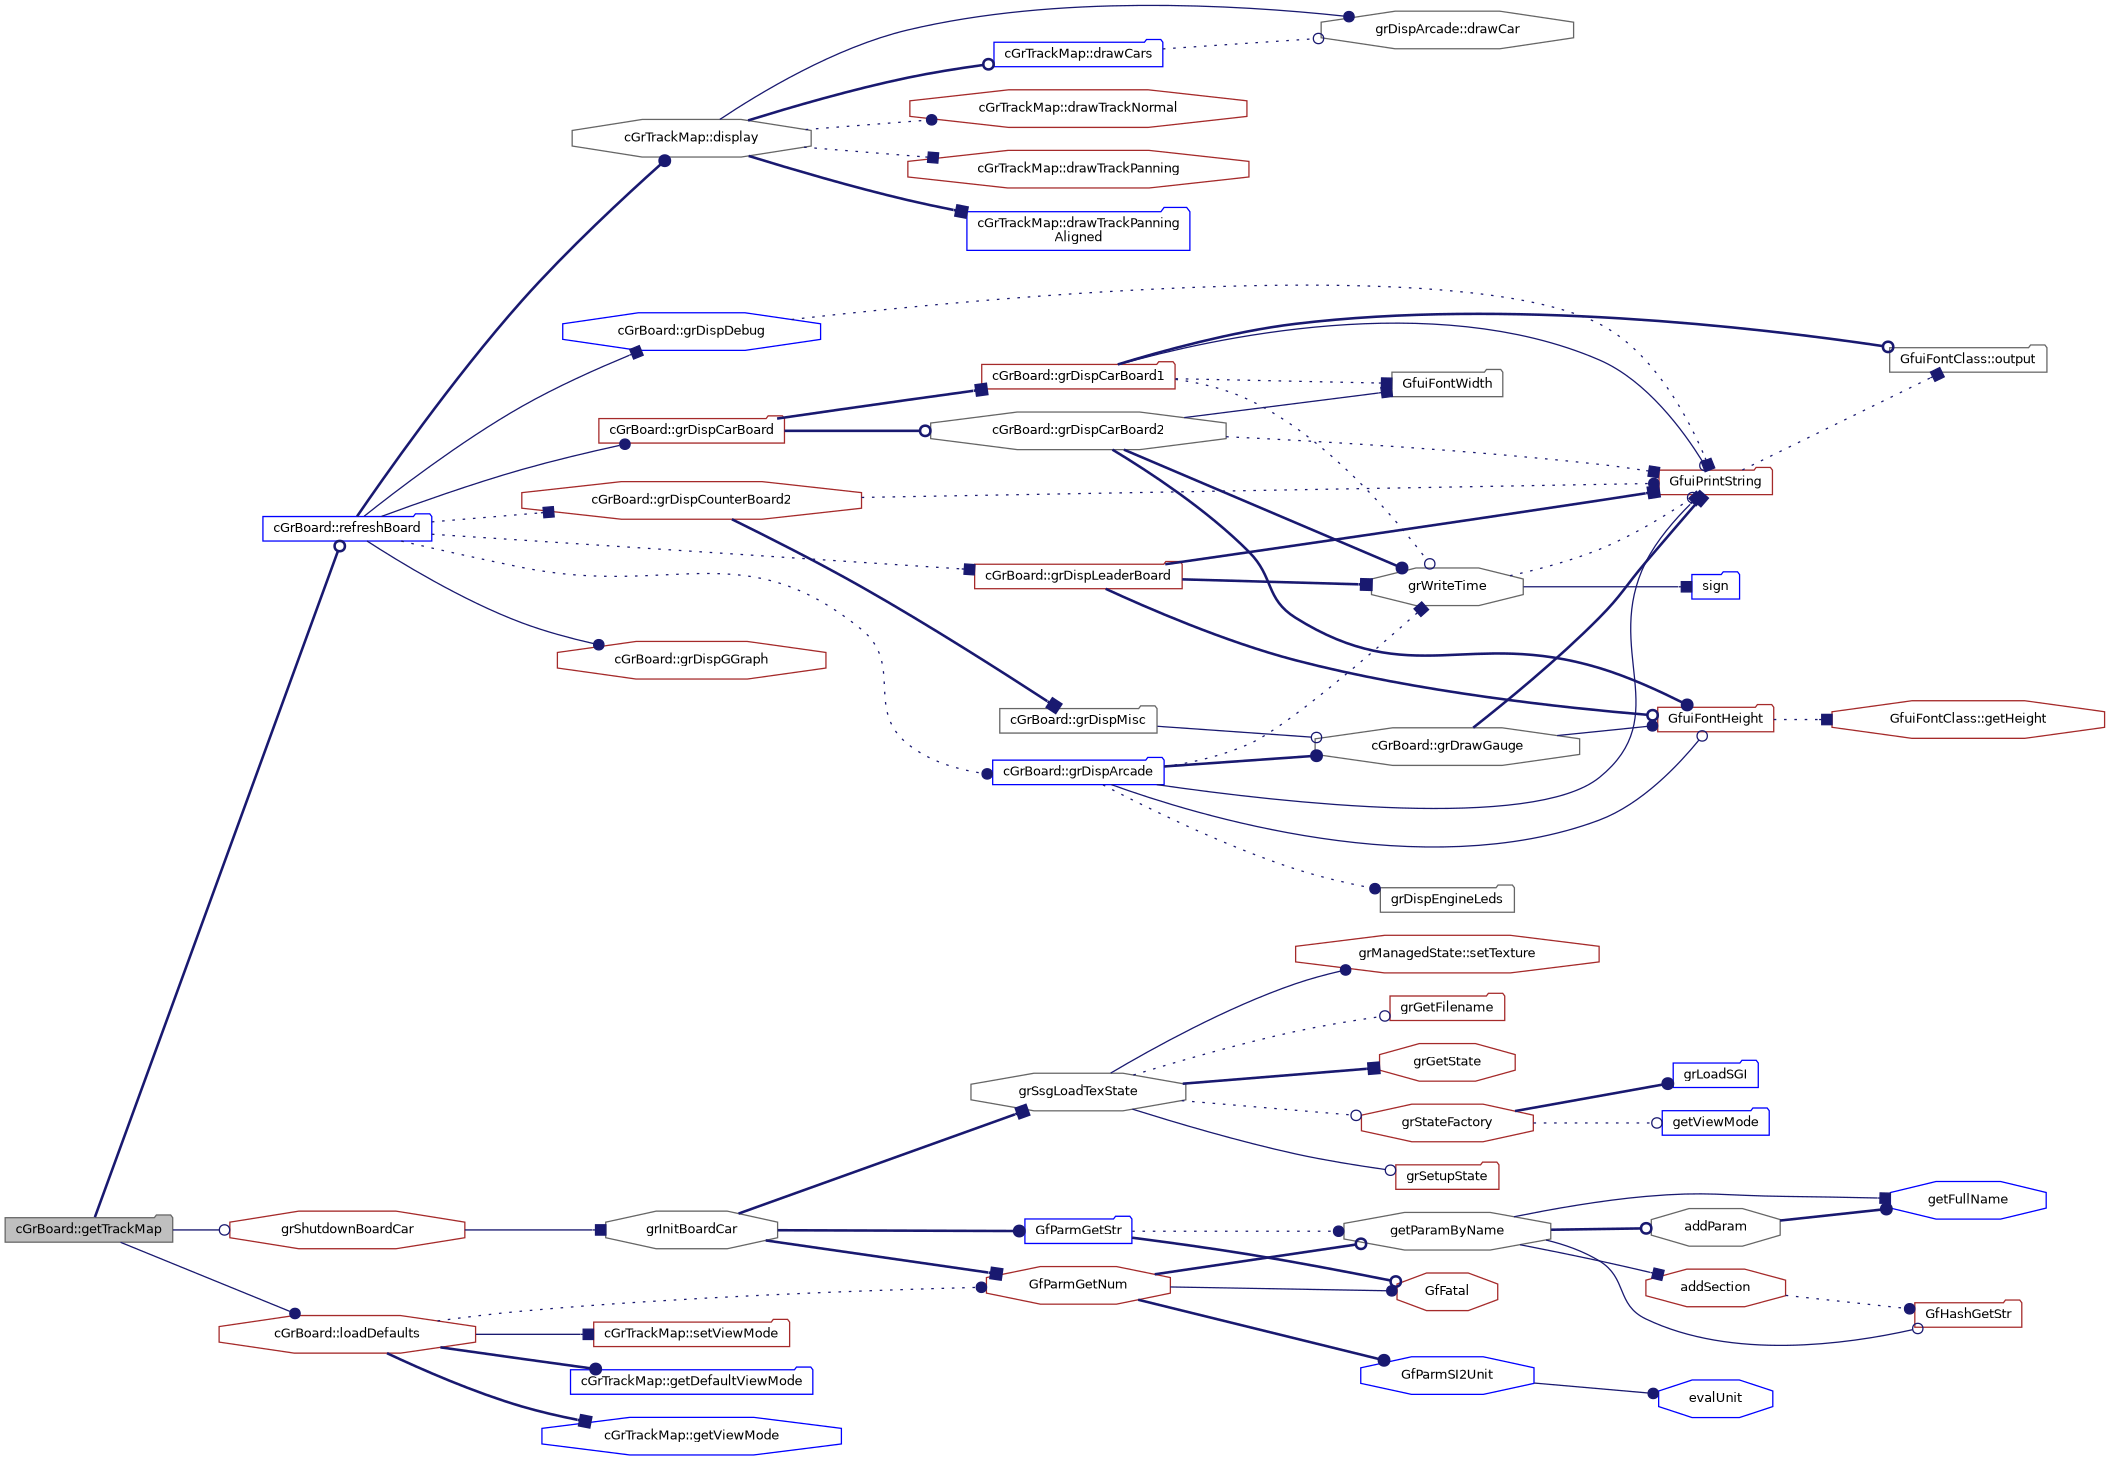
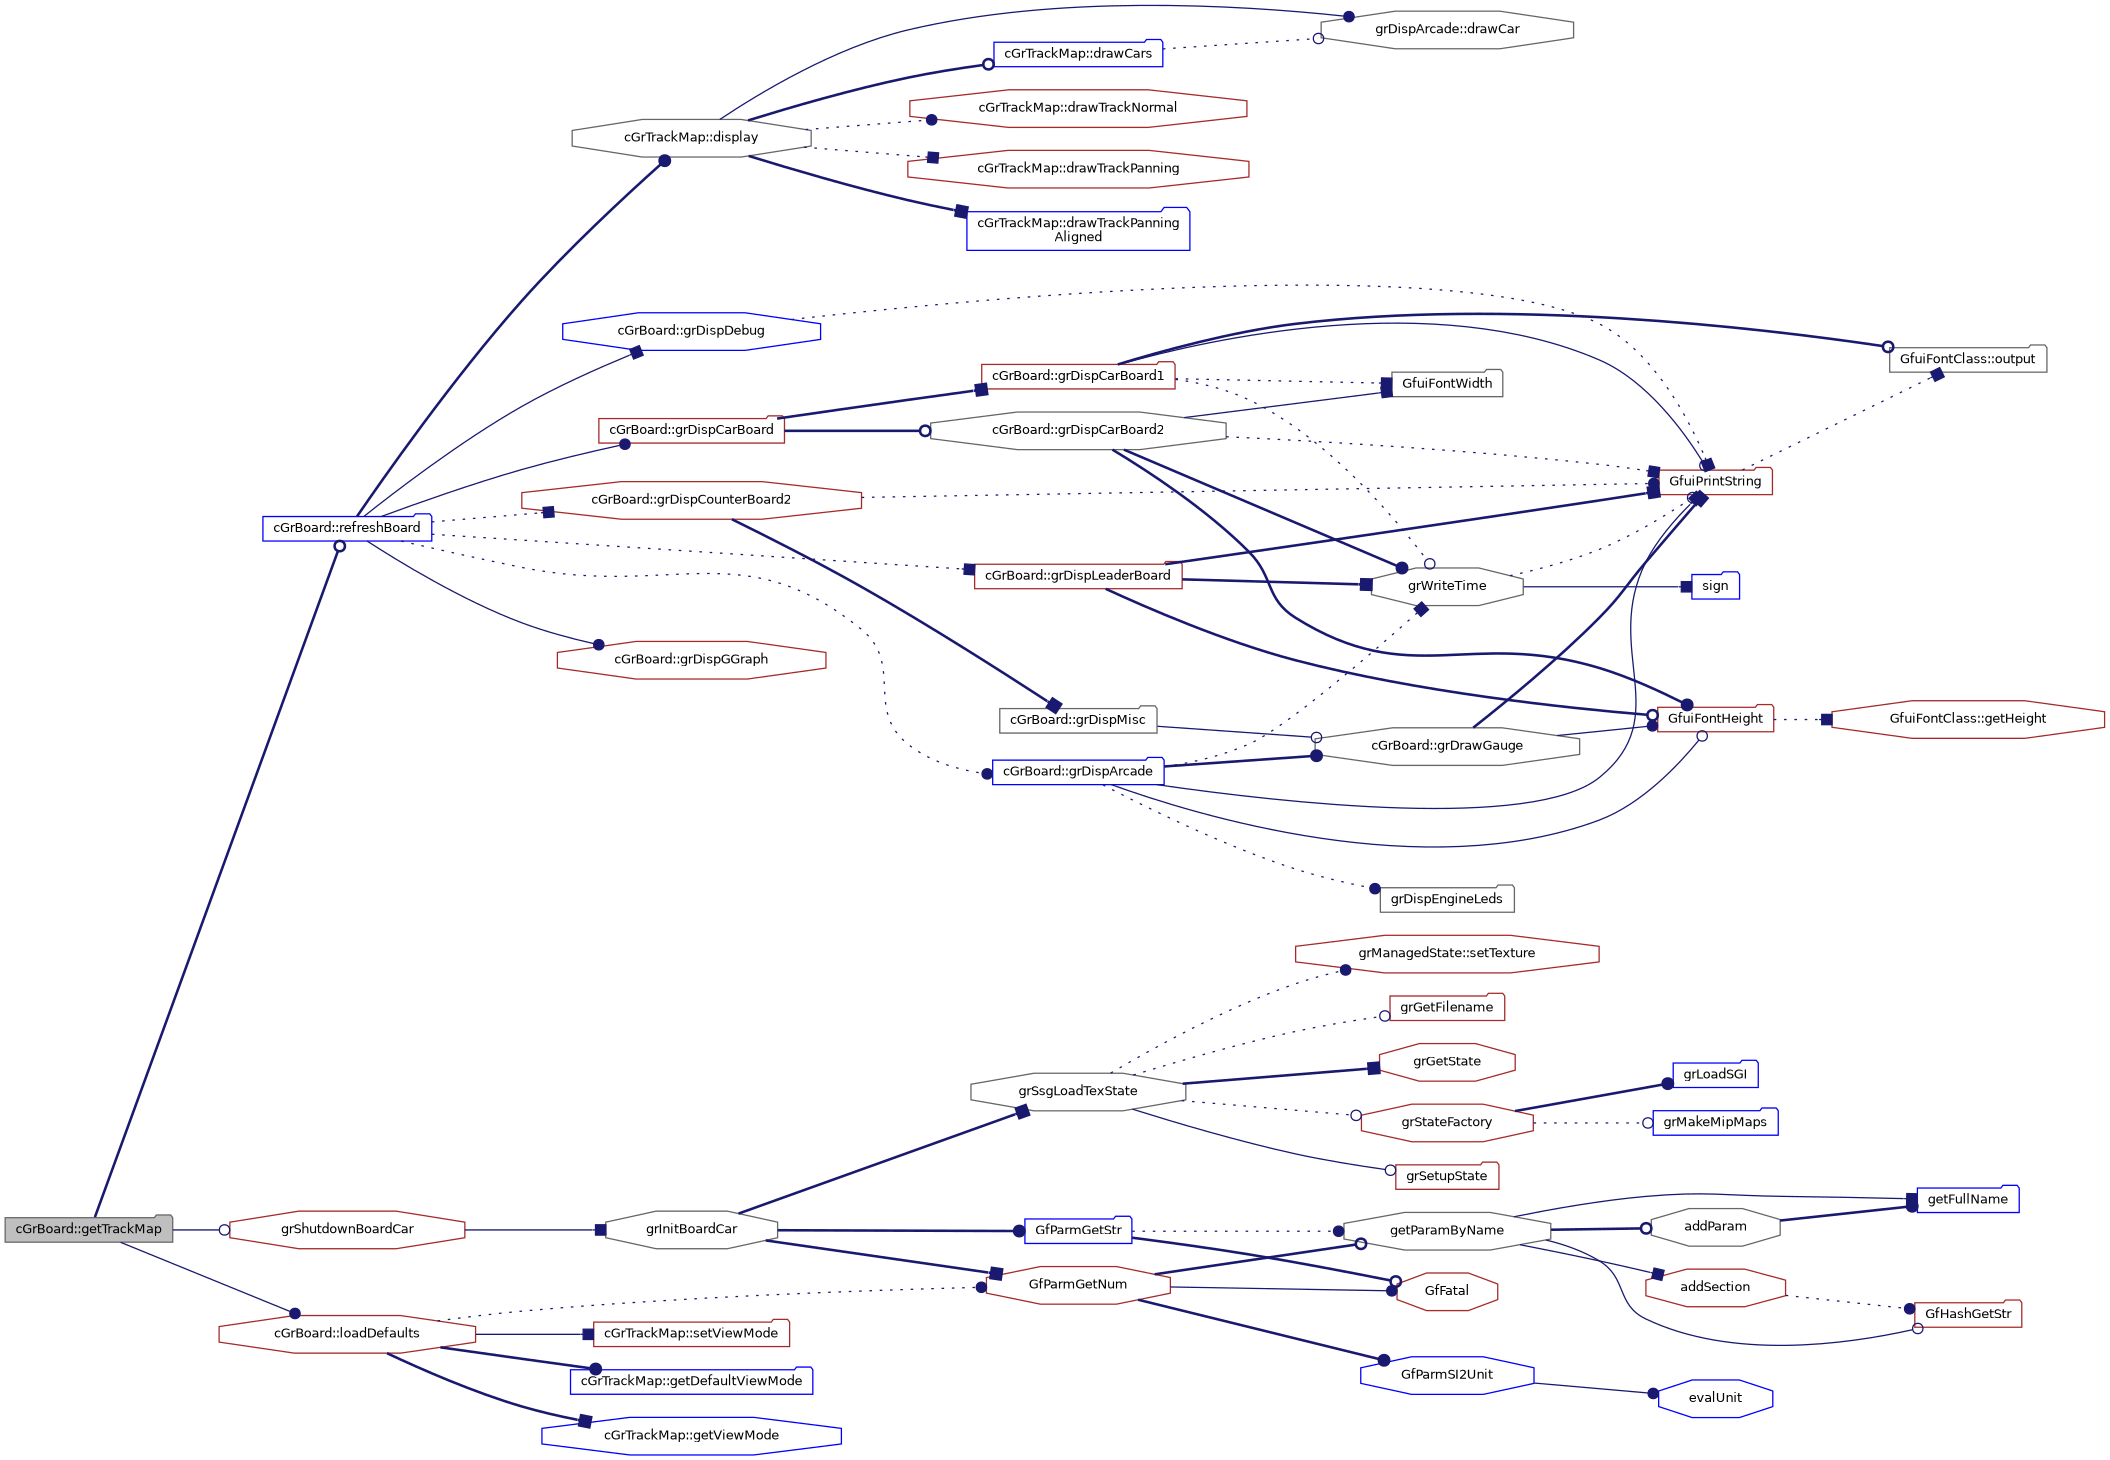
(1222, 1014) -> (1222, 1014)
(1716, 1123) -> (1716, 1123)
(1968, 1200) -> (1968, 1200)
